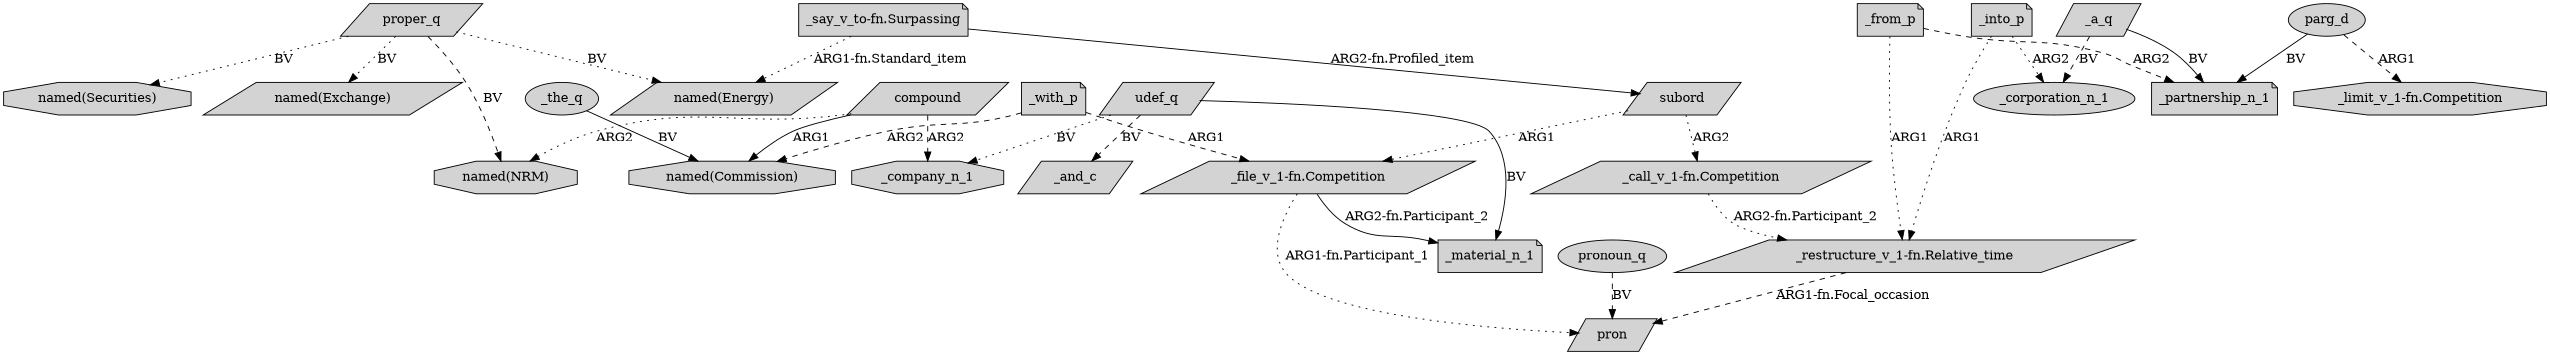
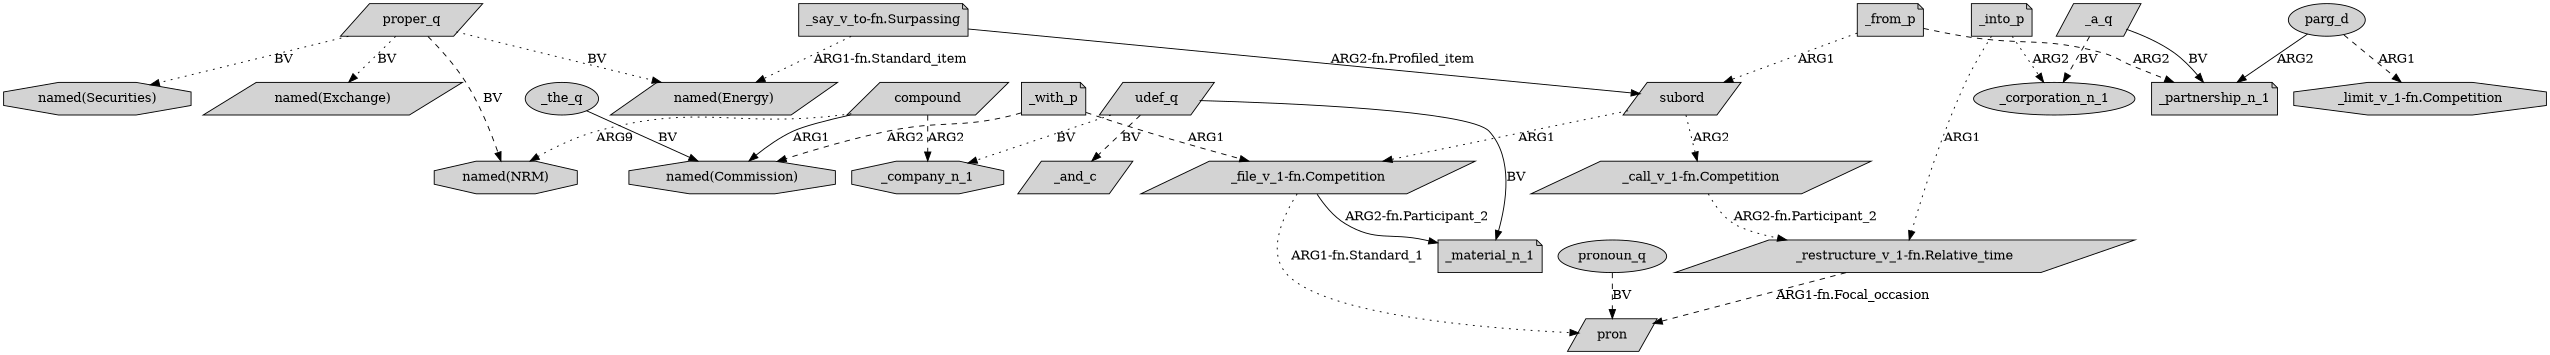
(2296, 59) -> (2296, 59)
(1891, 134) -> (1795, 56)
(615, 138) -> (615, 138)
(1357, 256) -> (1357, 256)
